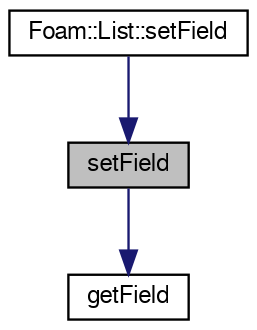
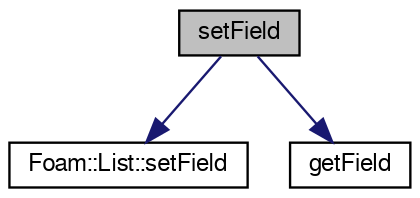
(129, 87) -> (192, 90)
